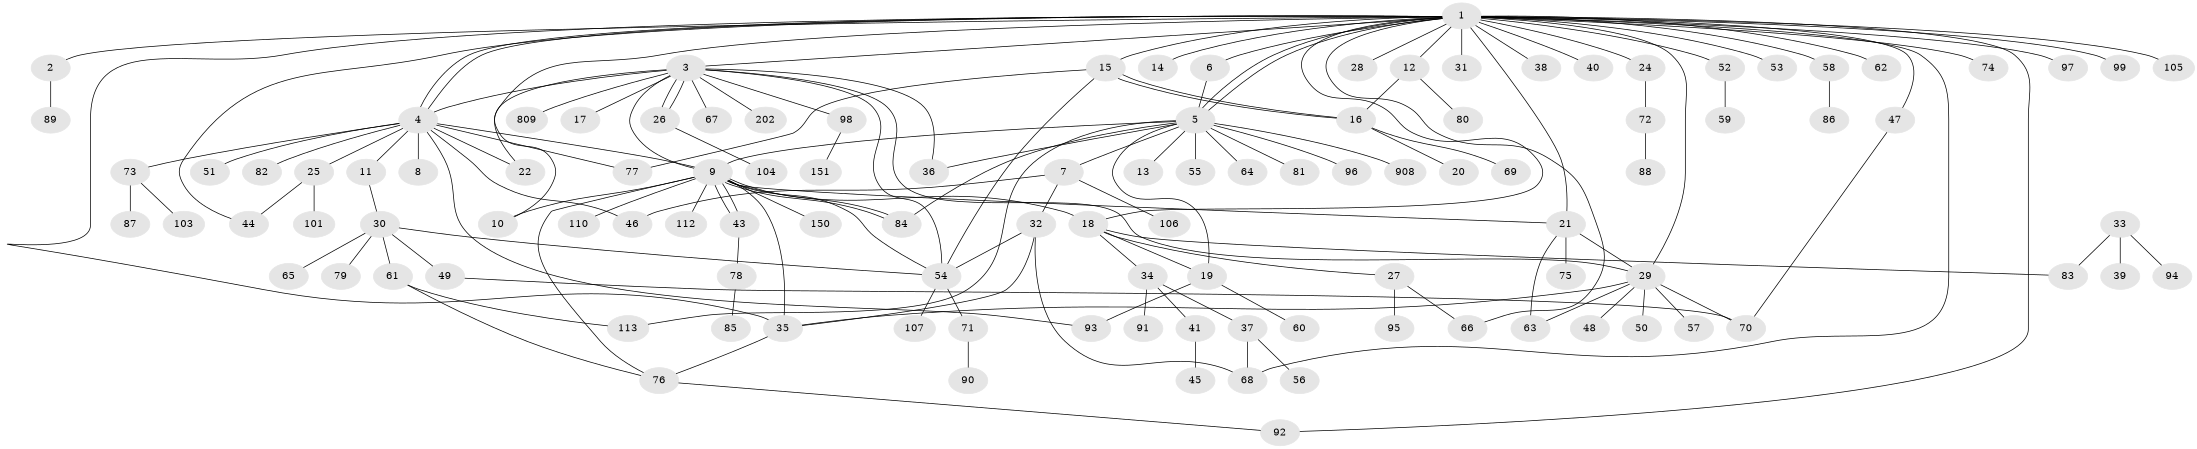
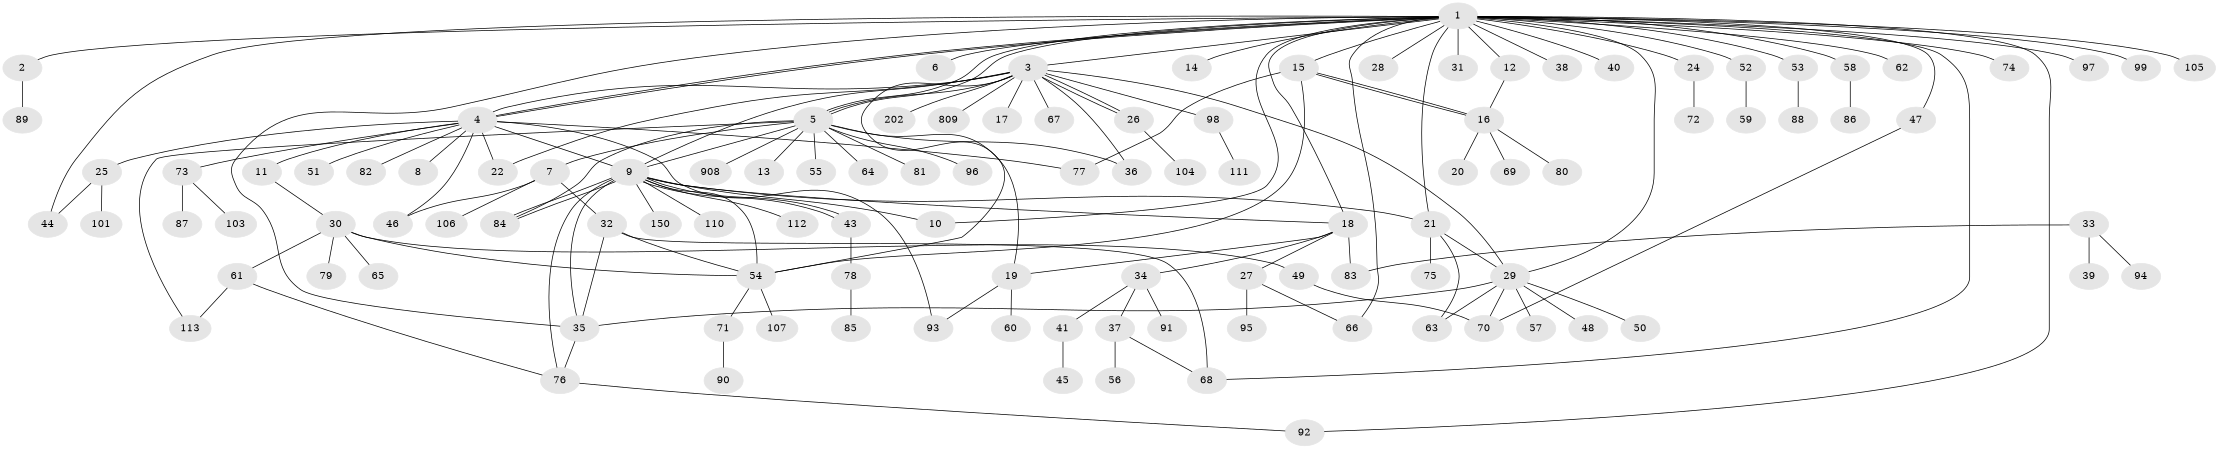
(1203, 93) -> (921, 94)
(1436, 94) -> (1523, 146)
(1646, 146) -> (1798, 94)
(821, 172) -> (1240, 172)
